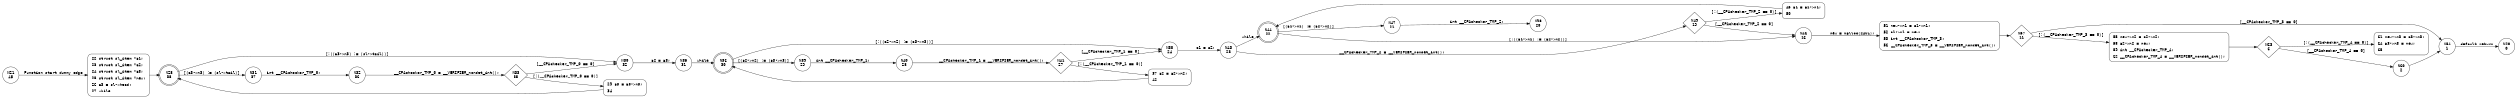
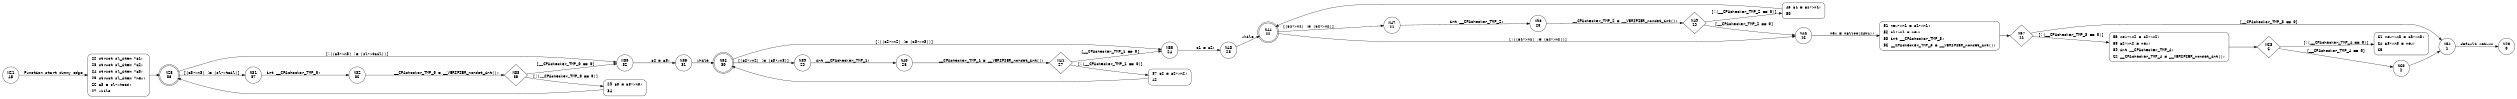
(1461, 55) -> (1613, 23)
